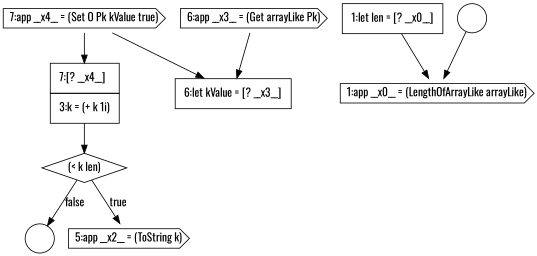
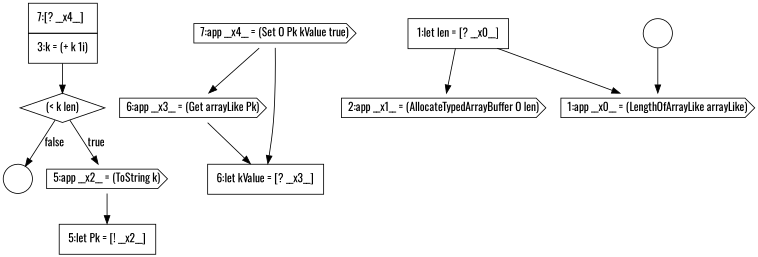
(84, 44) -> (237, 68)
none -> (444, 108)
none -> (107, 239)
